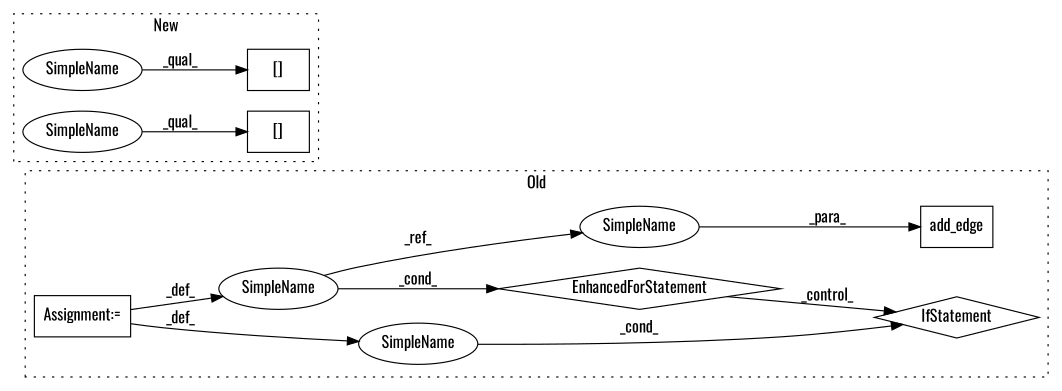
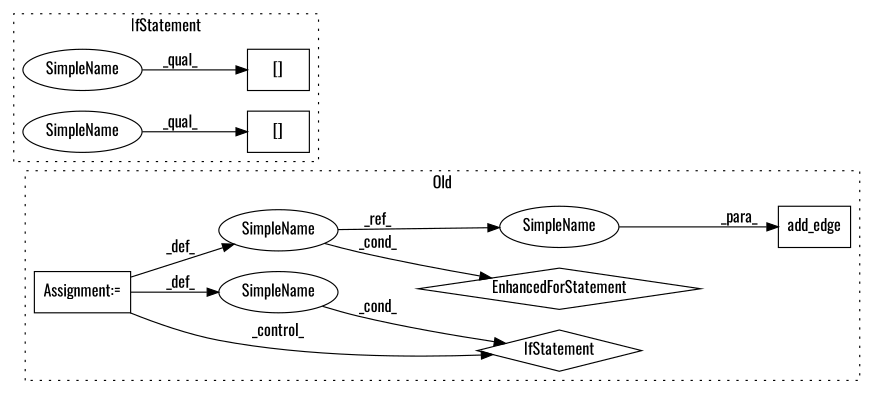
(166, 27) -> (166, 27)
(806, 304) -> (303, 351)
